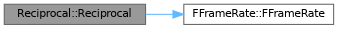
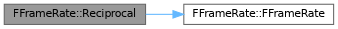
(75, 14) -> (75, 14)
